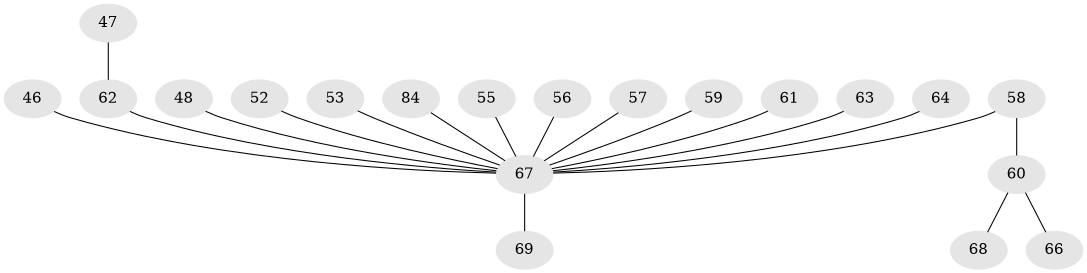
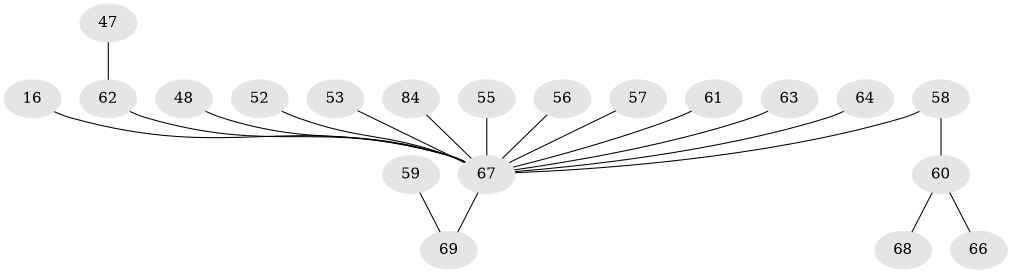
(33, 99) -> (33, 99)
(621, 139) -> (430, 212)
